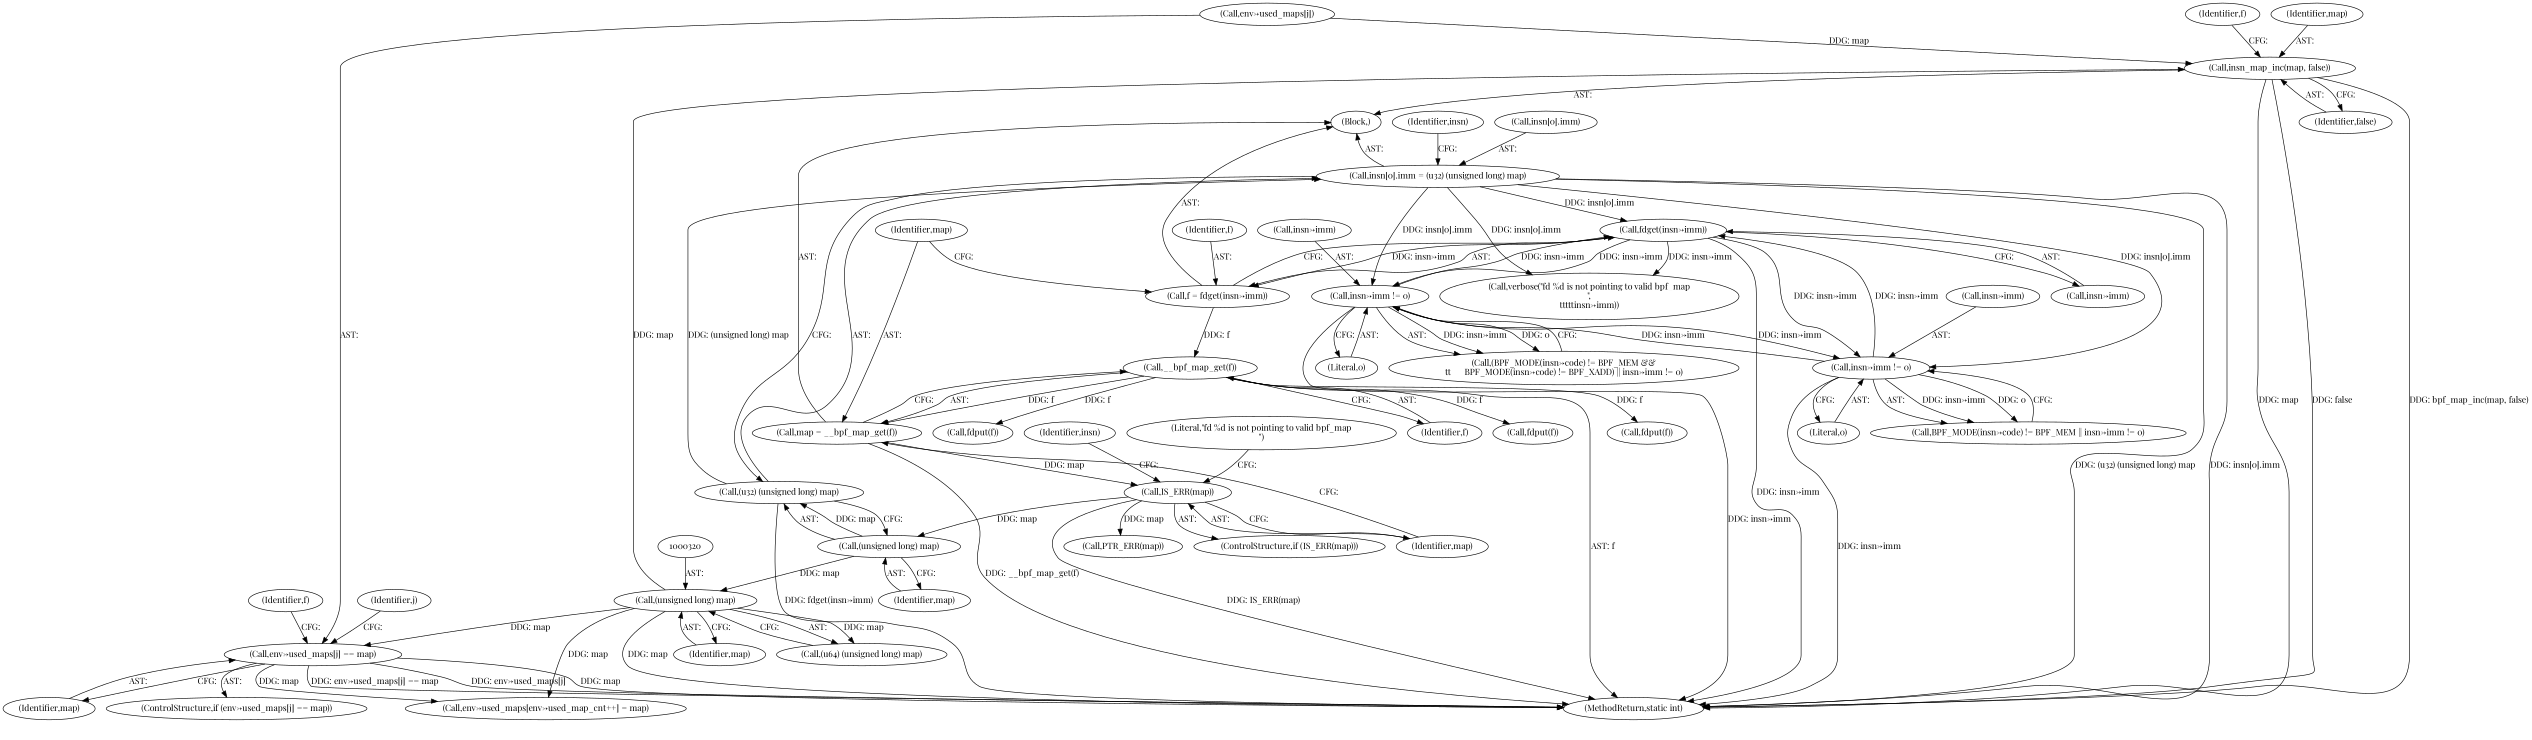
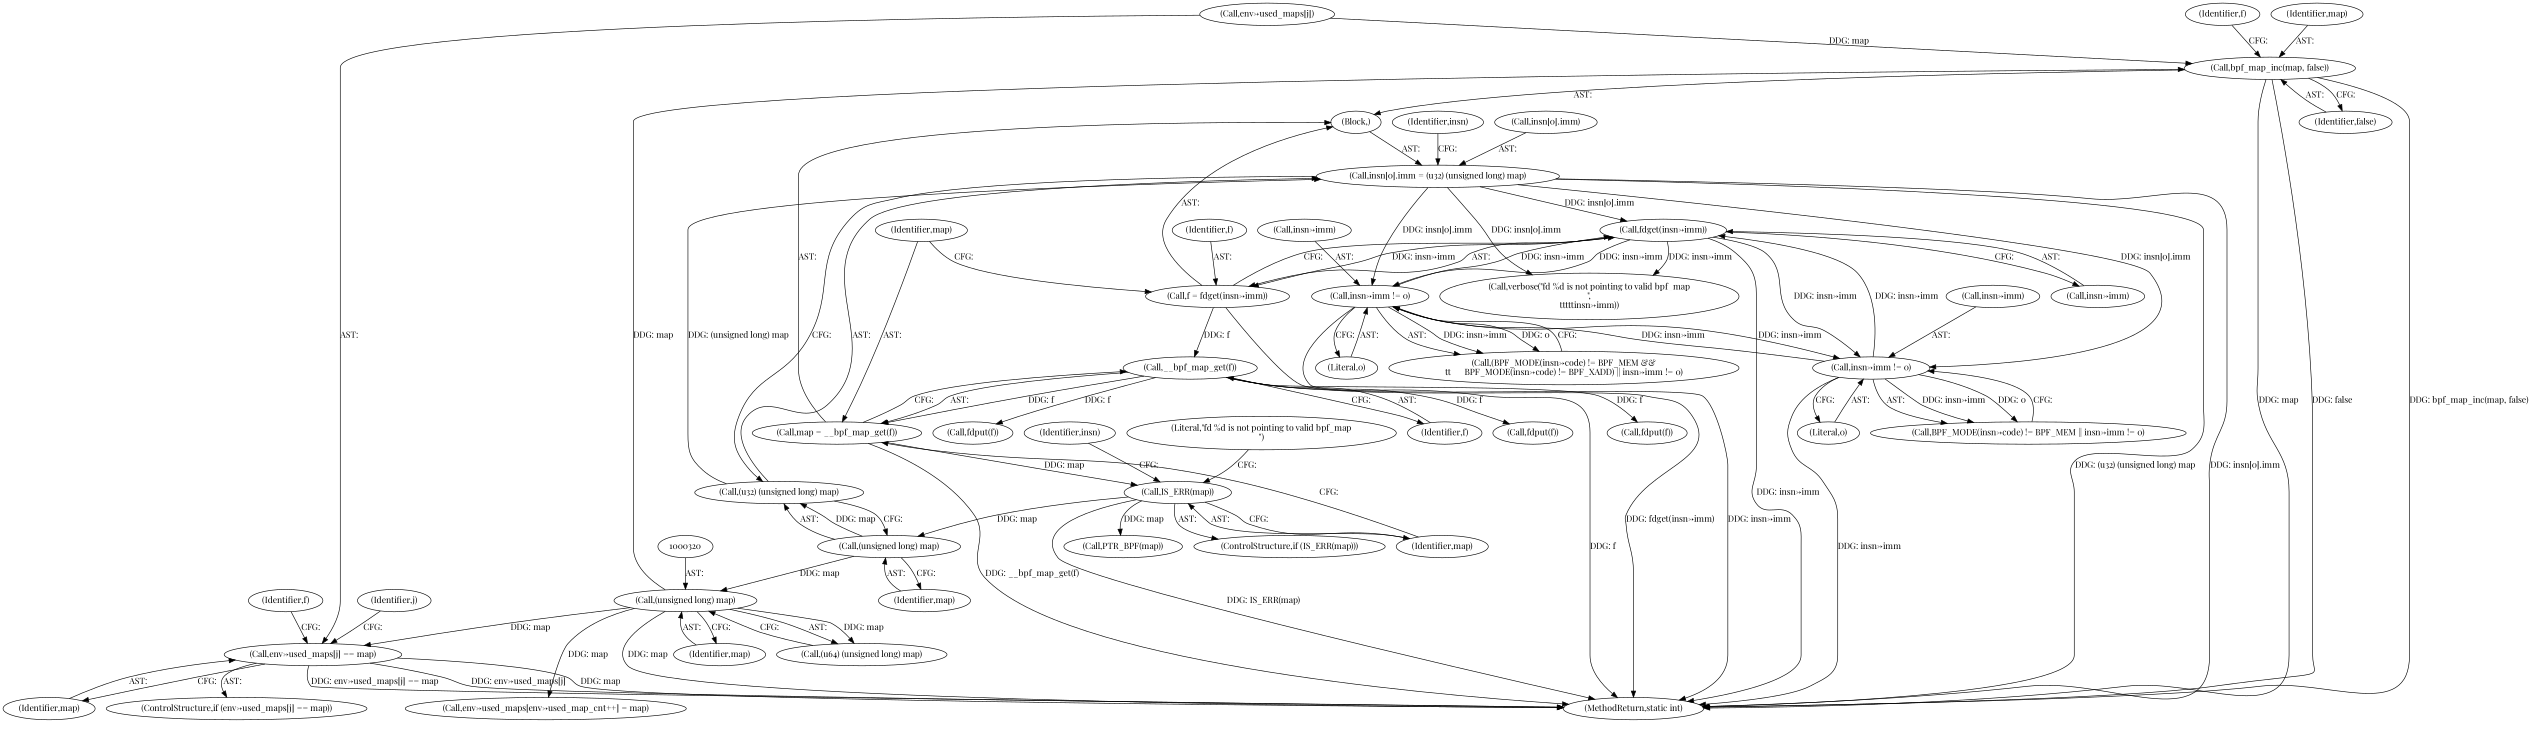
(2270, 68) -> (2270, 68)
(1368, 156) -> (1393, 147)
(1123, 547) -> (1123, 547)
(1603, 547) -> (1603, 547)
(329, 694) -> none
(1077, 696) -> (1640, 395)
